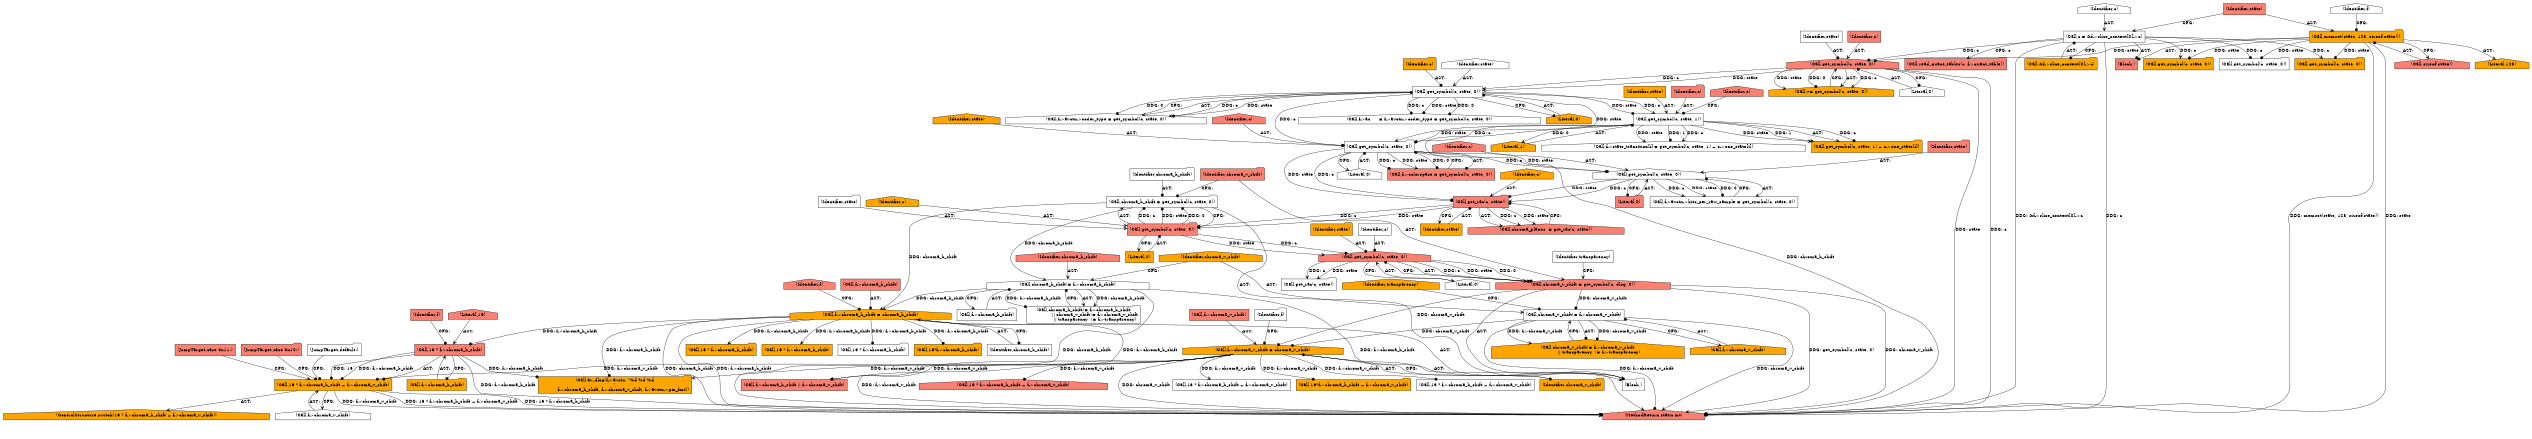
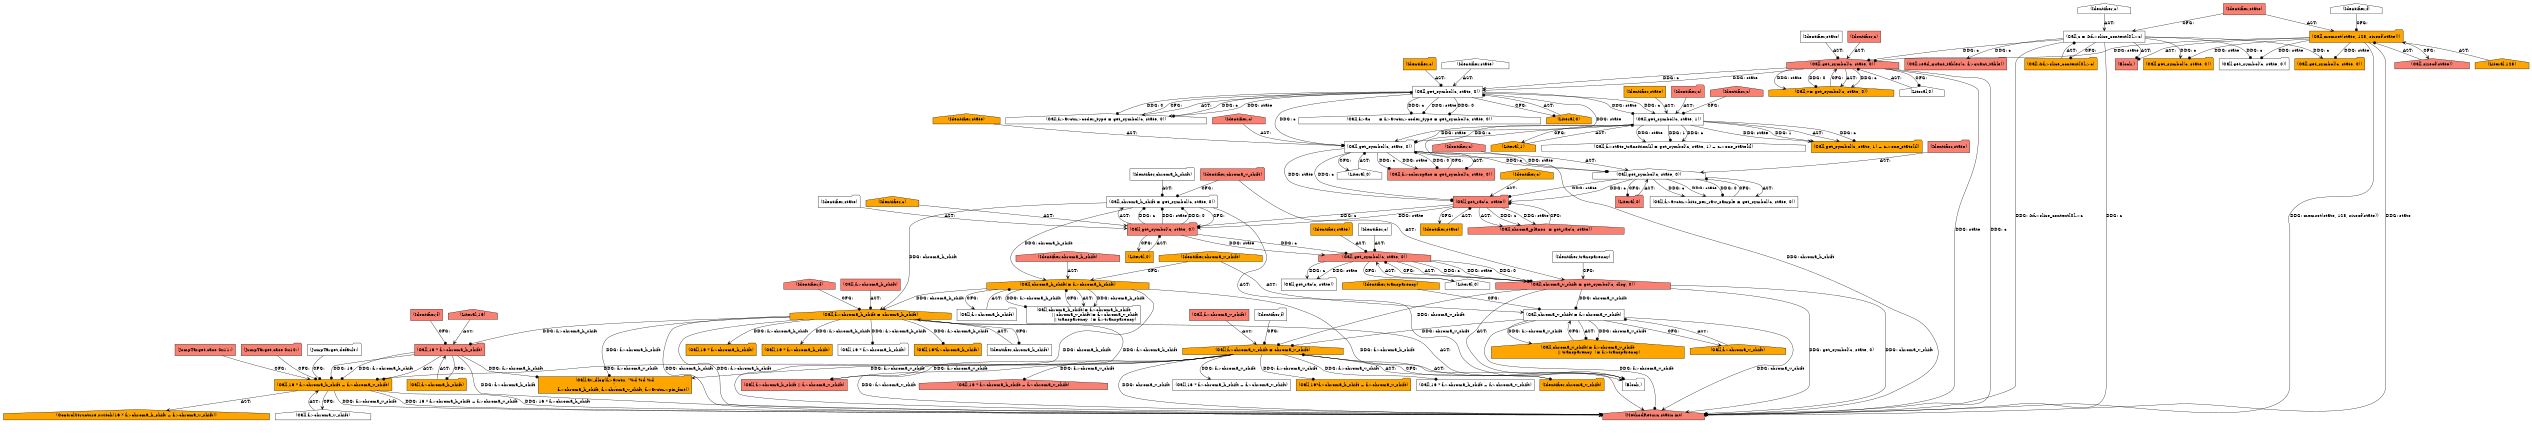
(2449, 44) -> (2448, 50)
(2003, 51) -> (2003, 51)
(1561, 133) -> (1561, 133)
(1068, 285) -> (1068, 285)
